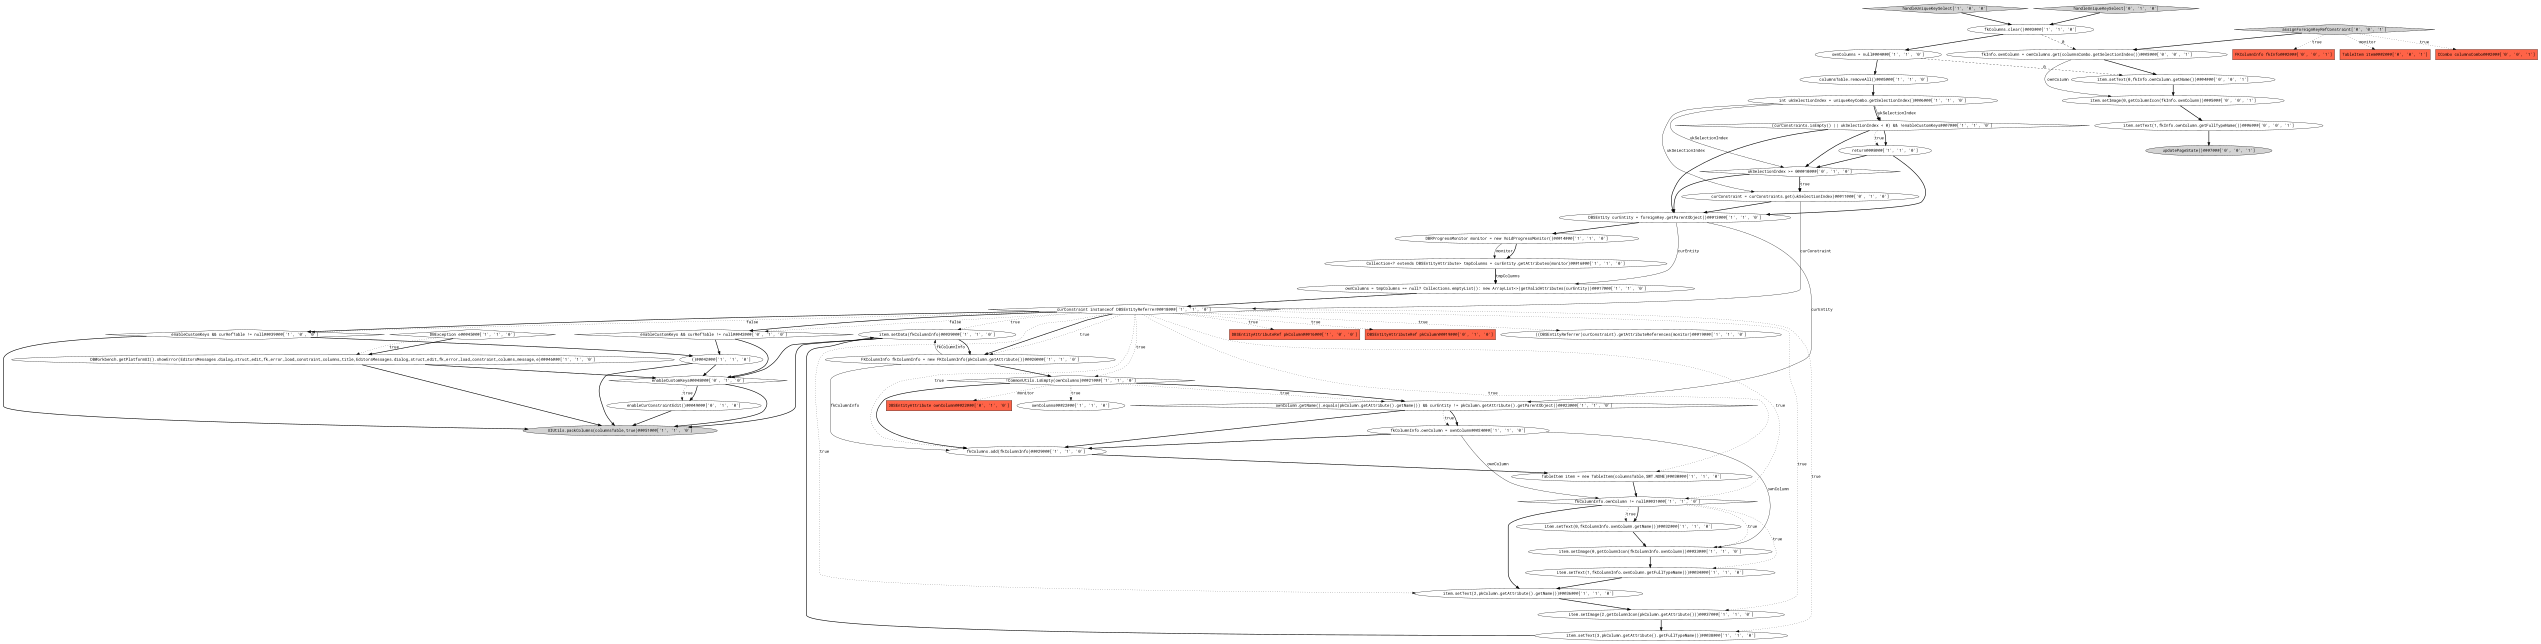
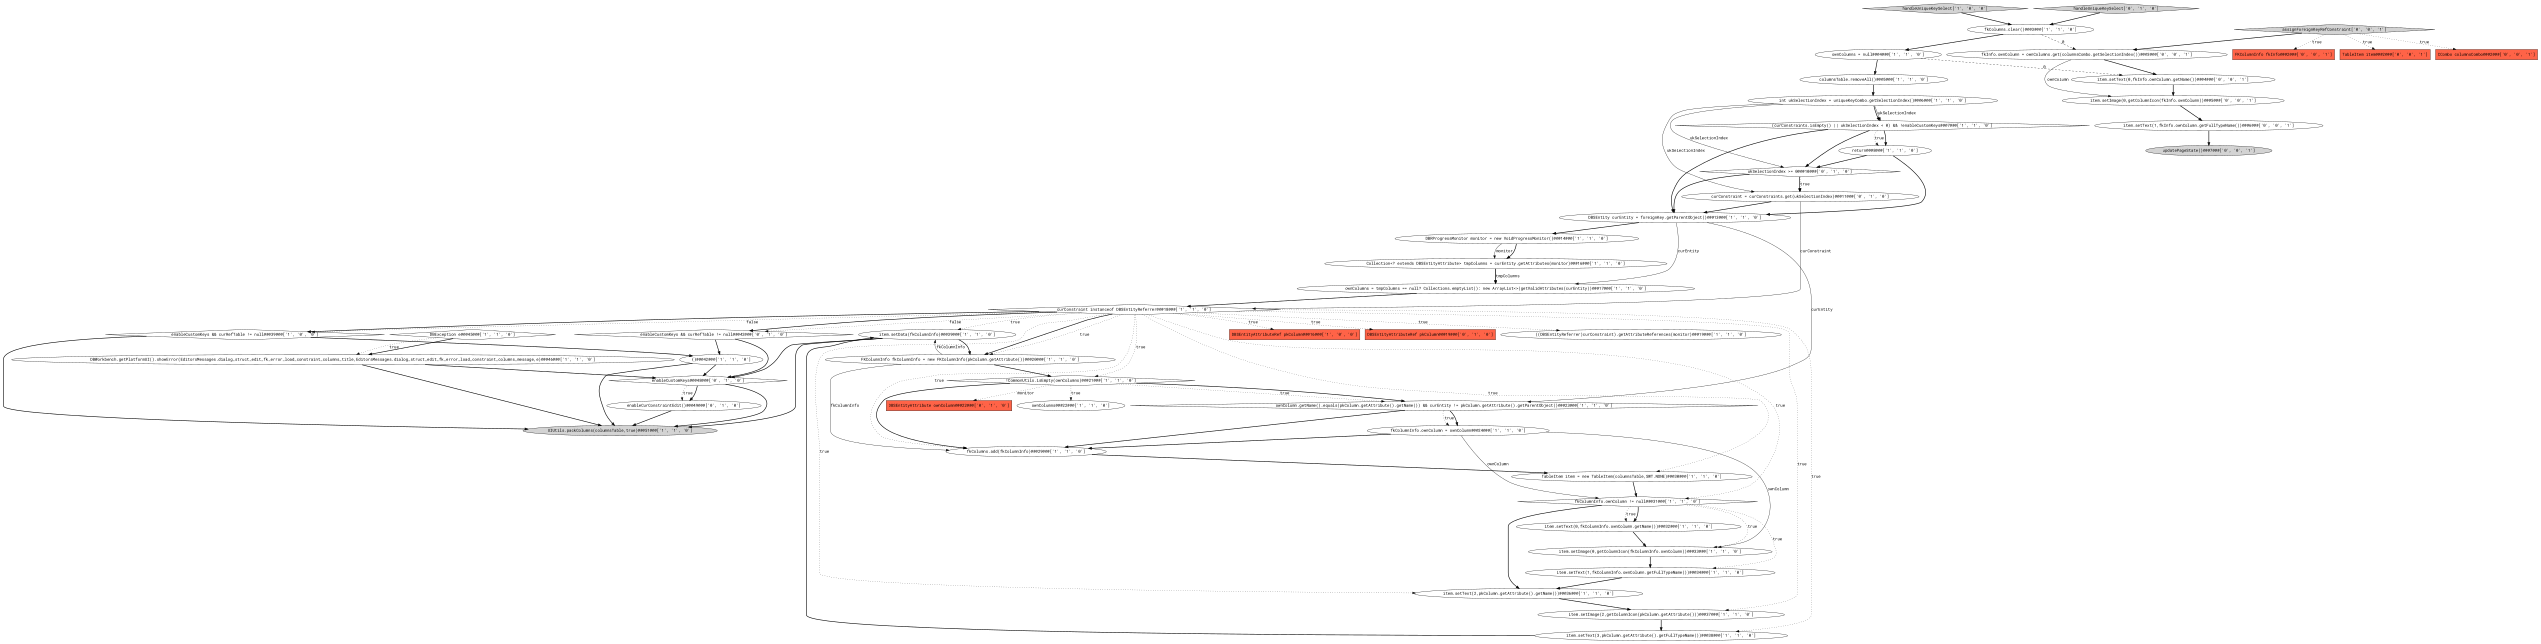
(2368, 42) -> (2368, 42)
